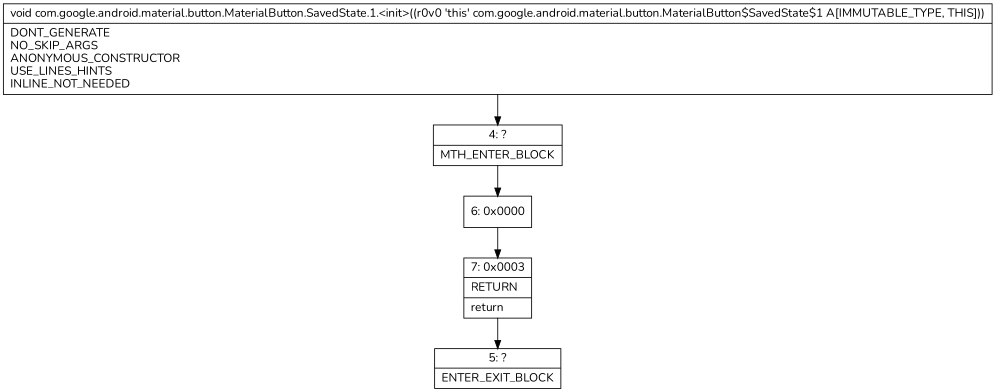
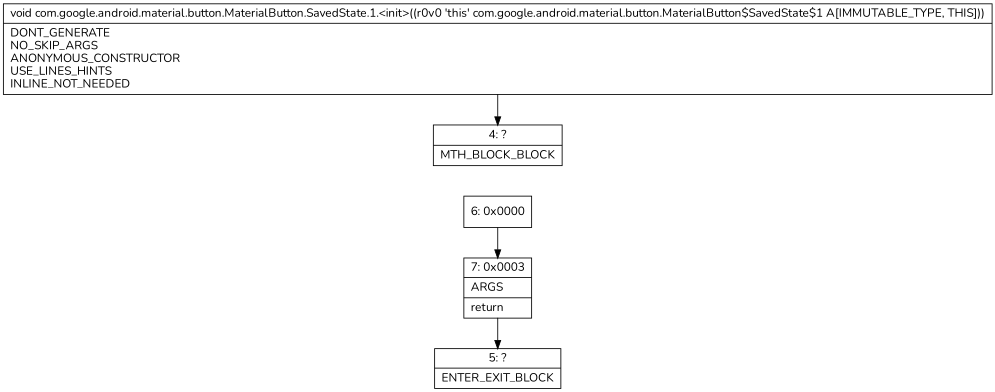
(498, 155) -> (498, 155)
(498, 177) -> none
(494, 287) -> (487, 287)
